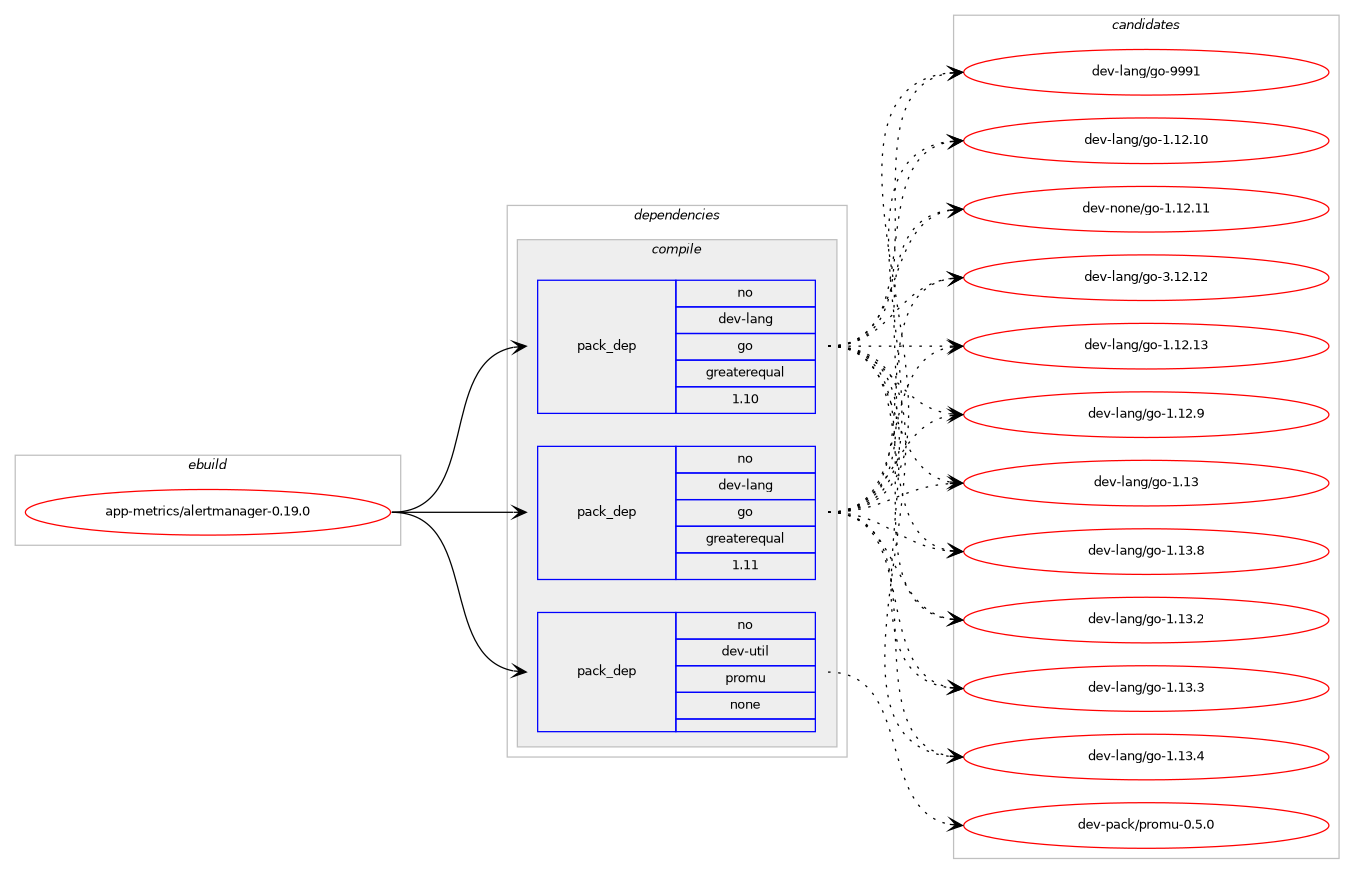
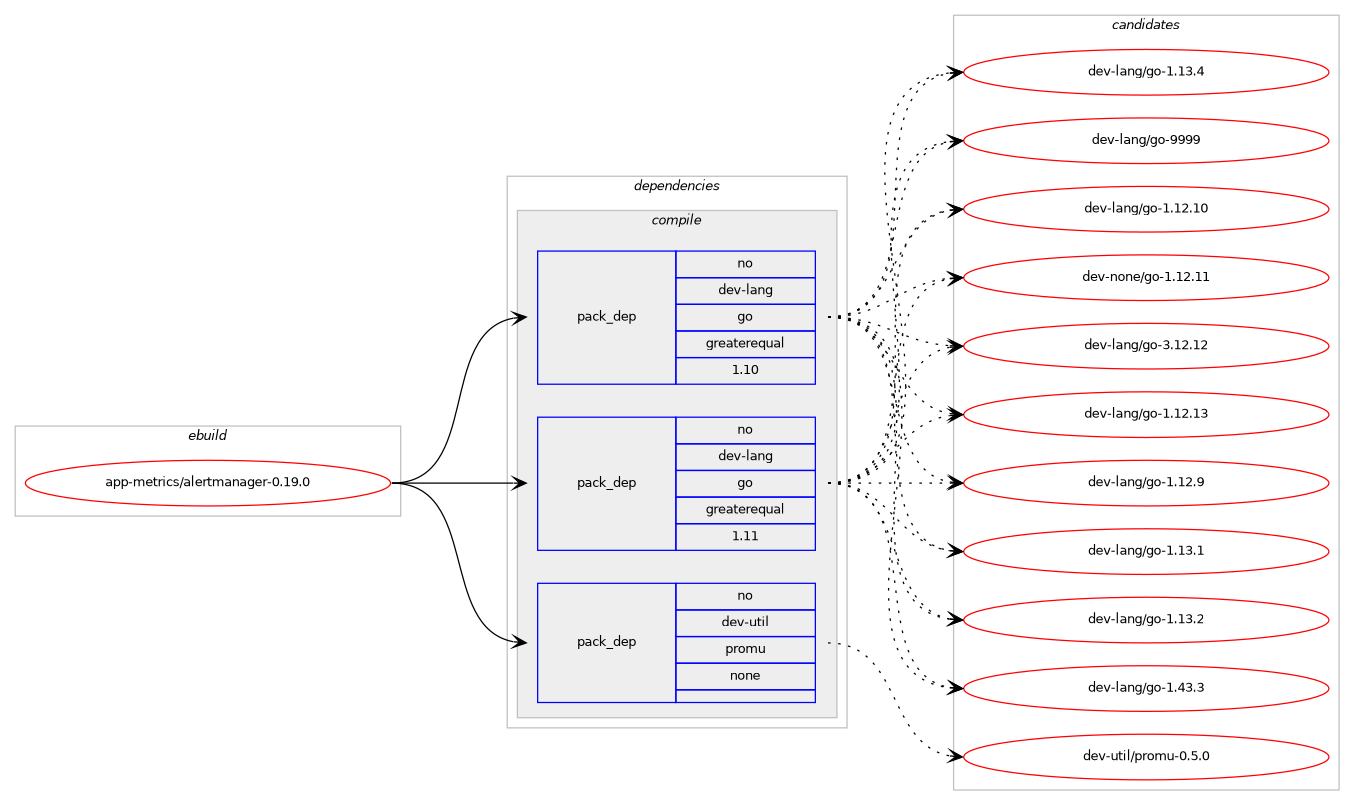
(1146, 72) -> (1146, 141)
(1146, 483) -> none
(1146, 552) -> (1146, 552)
(1146, 689) -> (1146, 689)
(1146, 826) -> (1146, 757)
